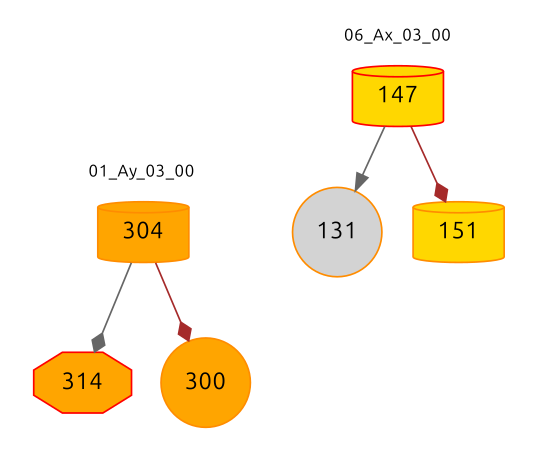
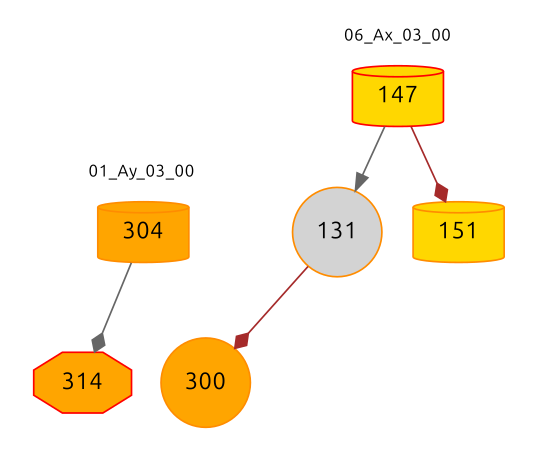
(168, 292) -> (277, 302)
